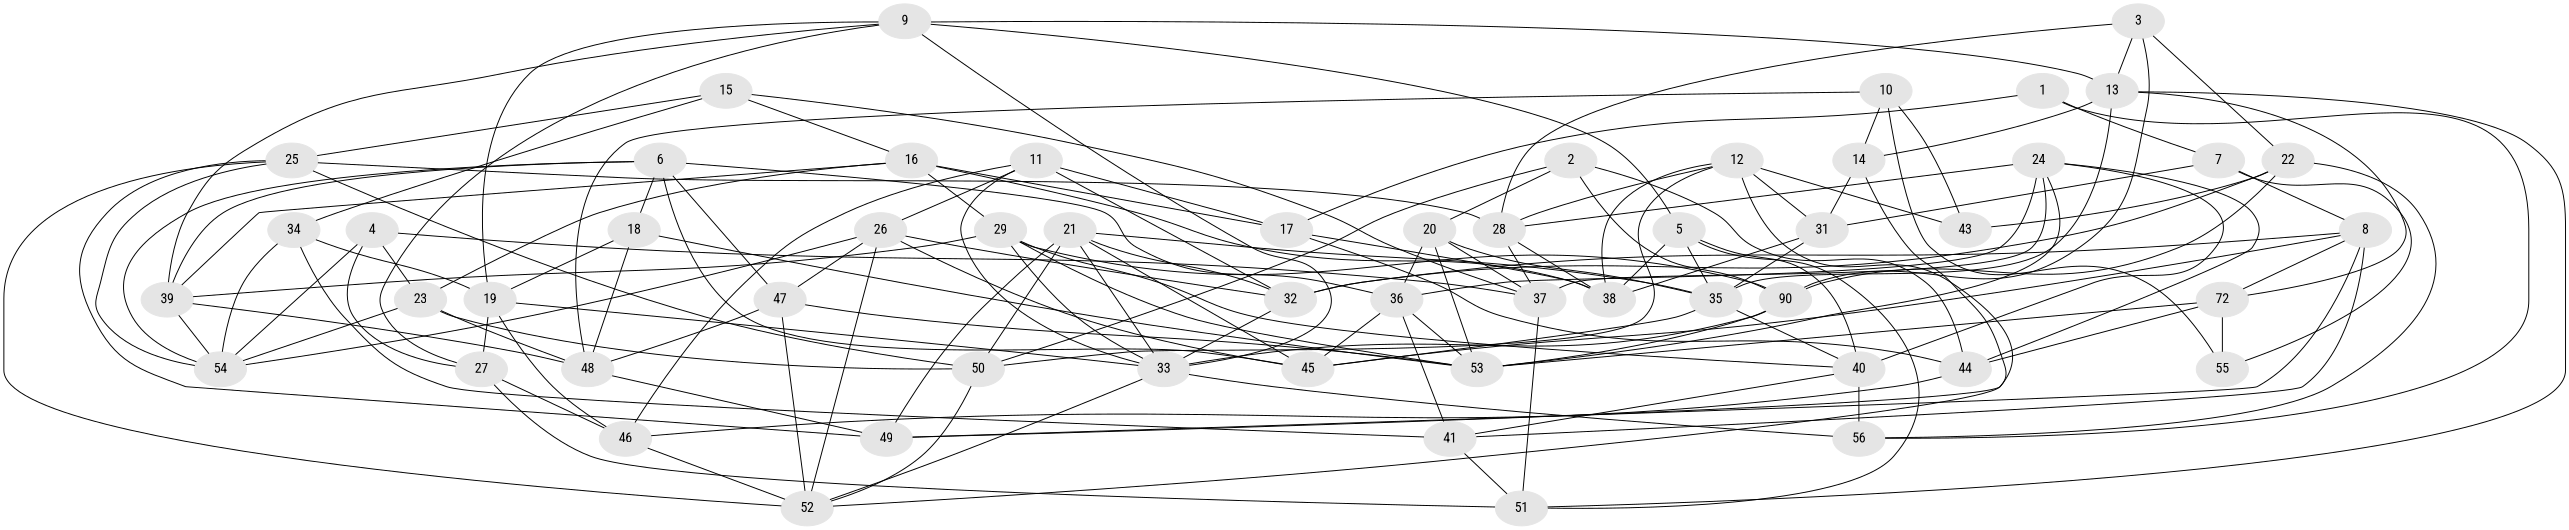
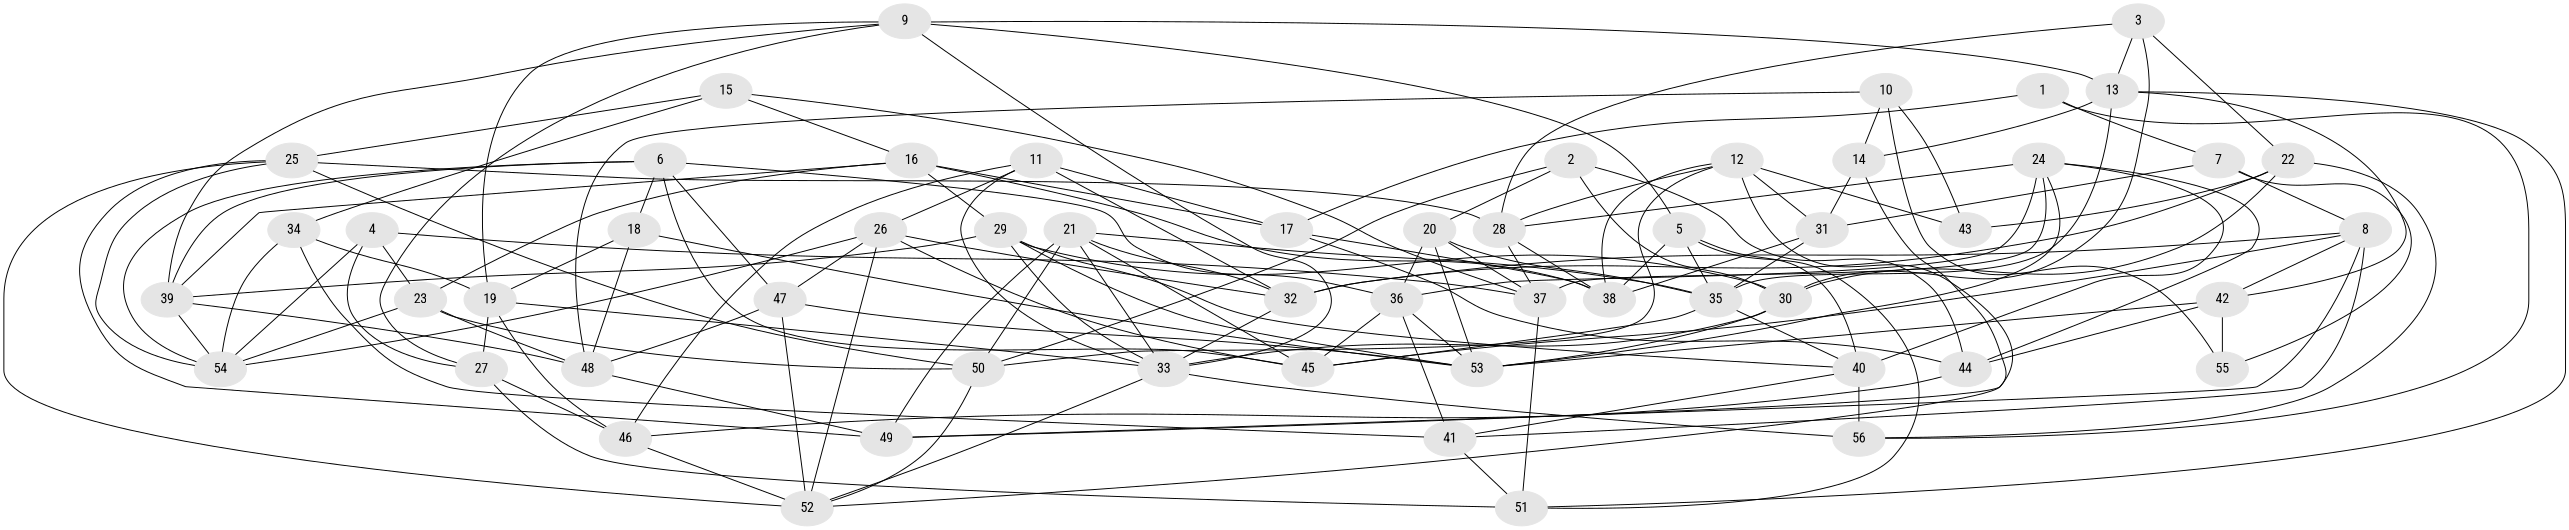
(1785, 300) -> (1785, 300)
(2222, 300) -> (2222, 300)
